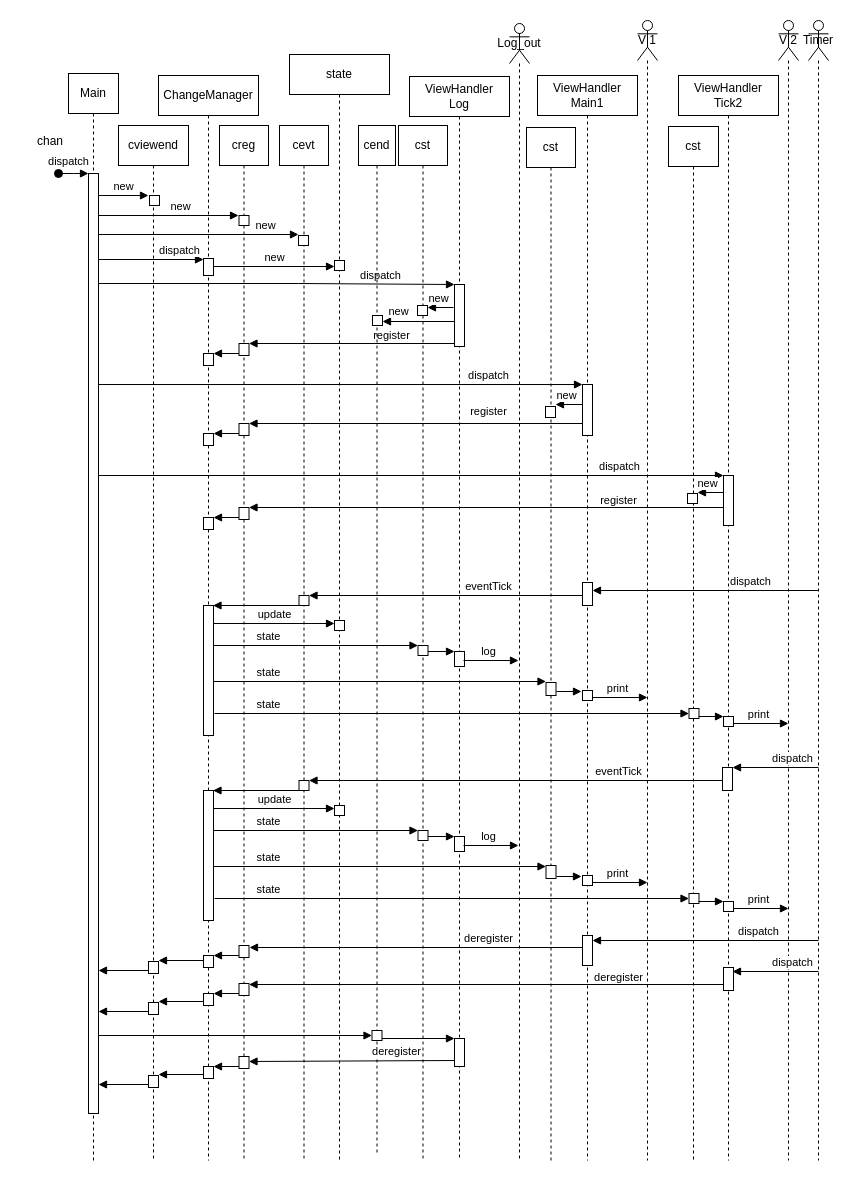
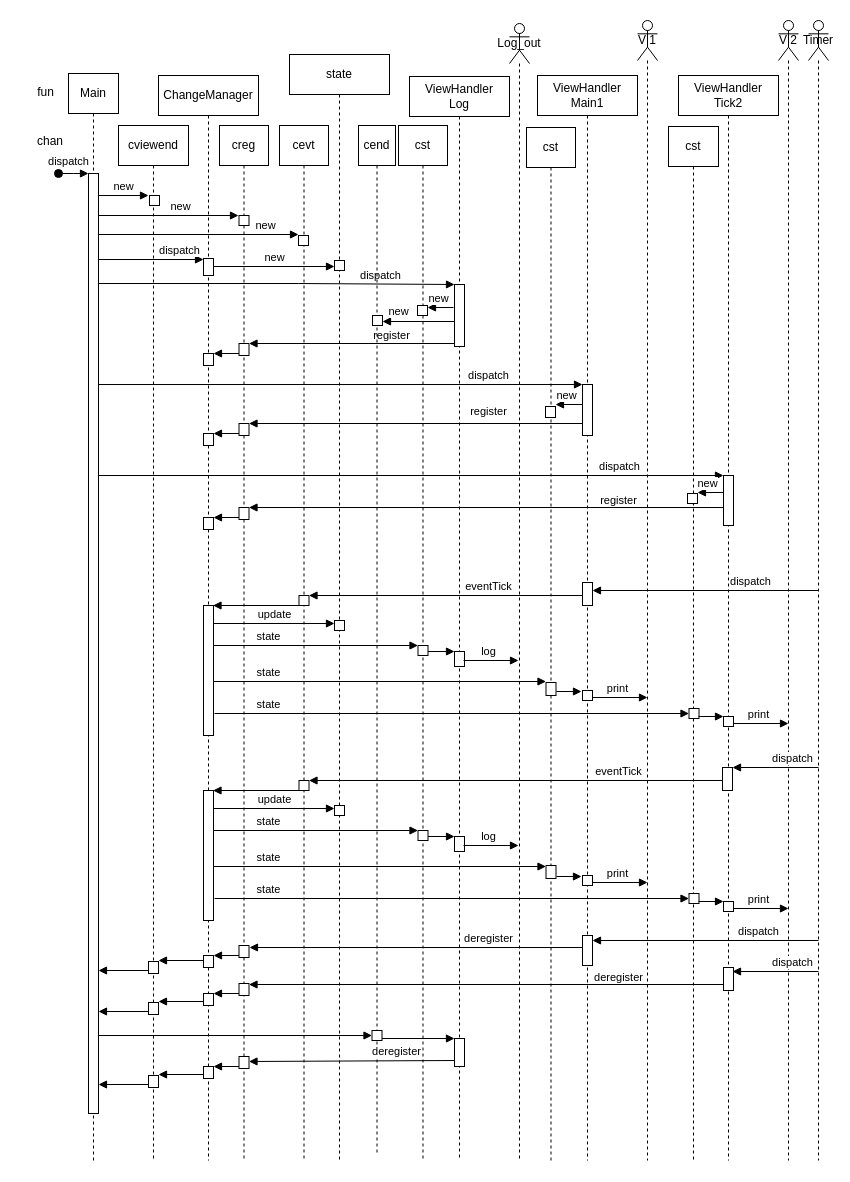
none -> (46, 93)
